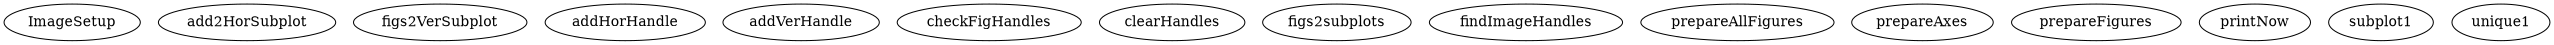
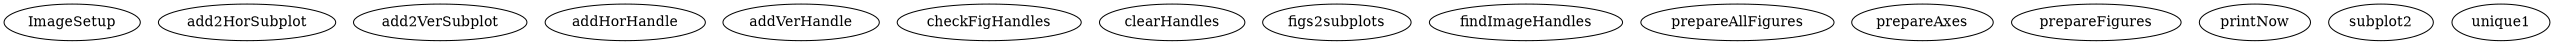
(440, 22) -> (440, 22)
(2381, 22) -> (2381, 22)
